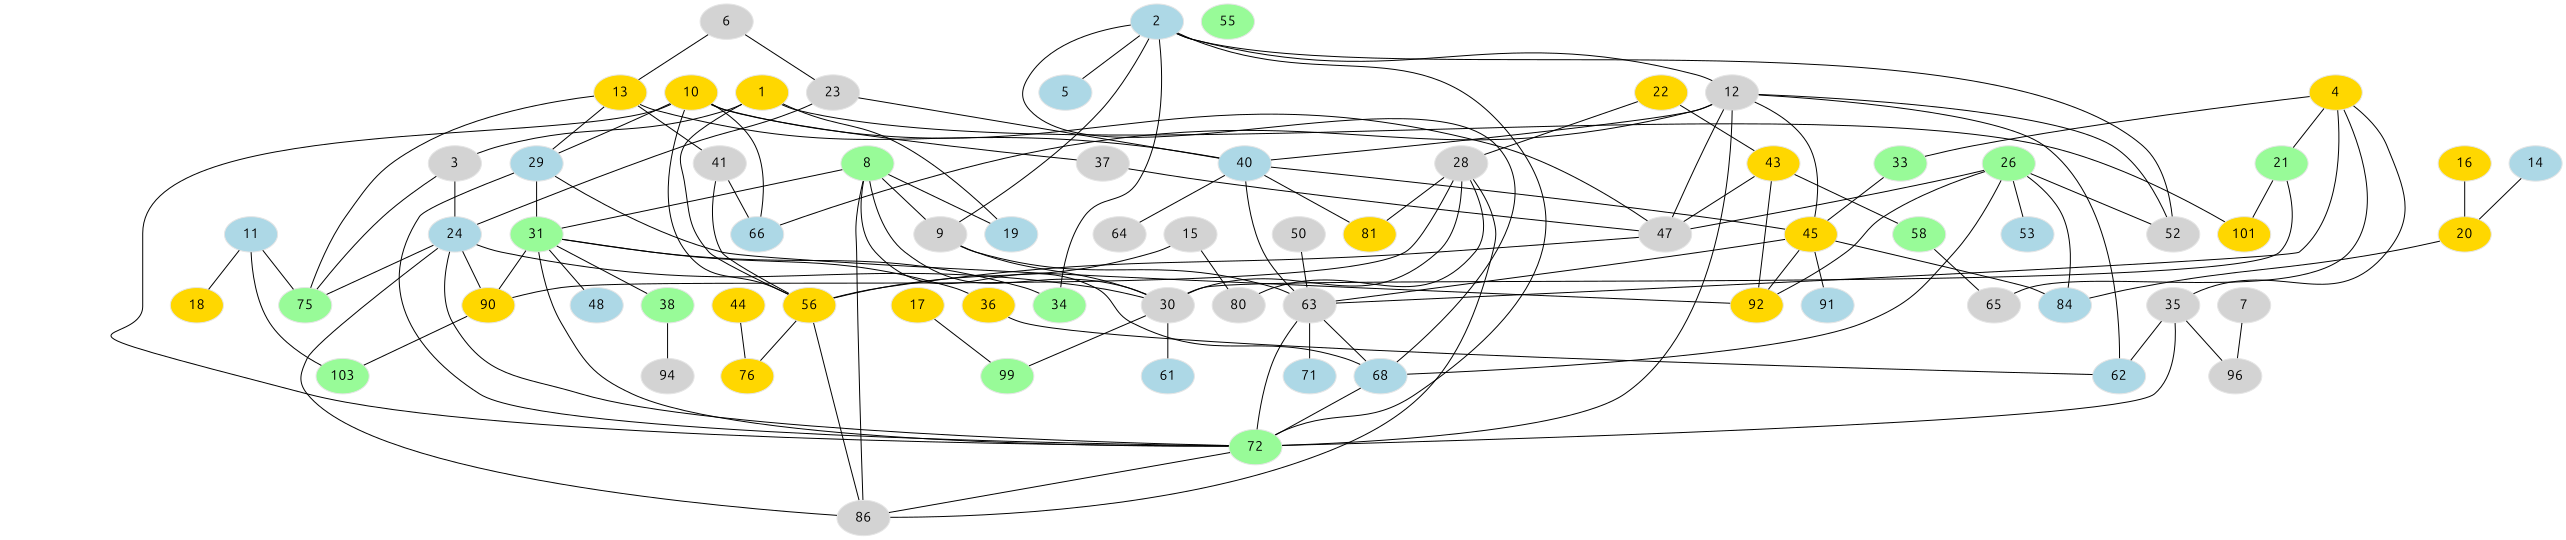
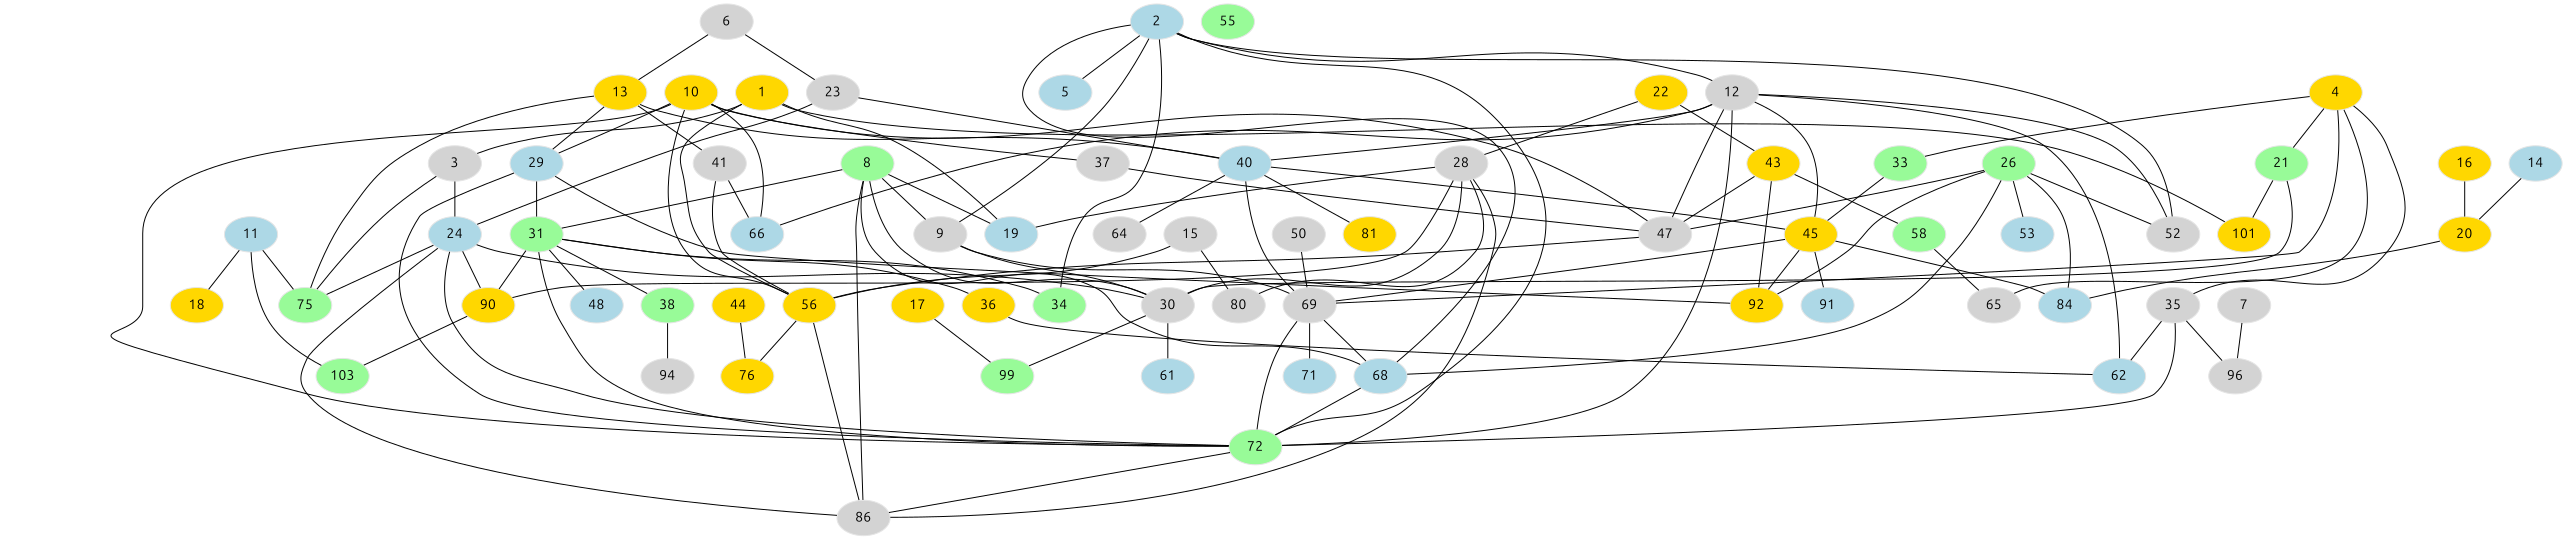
(1415, 199) -> (1235, 192)
(1310, 305) -> (1310, 305)
